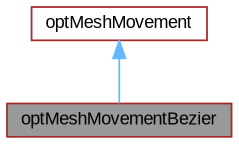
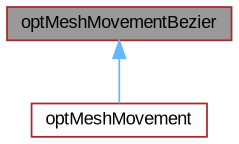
(119, 81) -> (119, 81)
